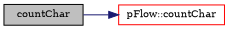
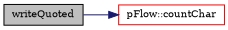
(44, 15) -> (44, 15)
